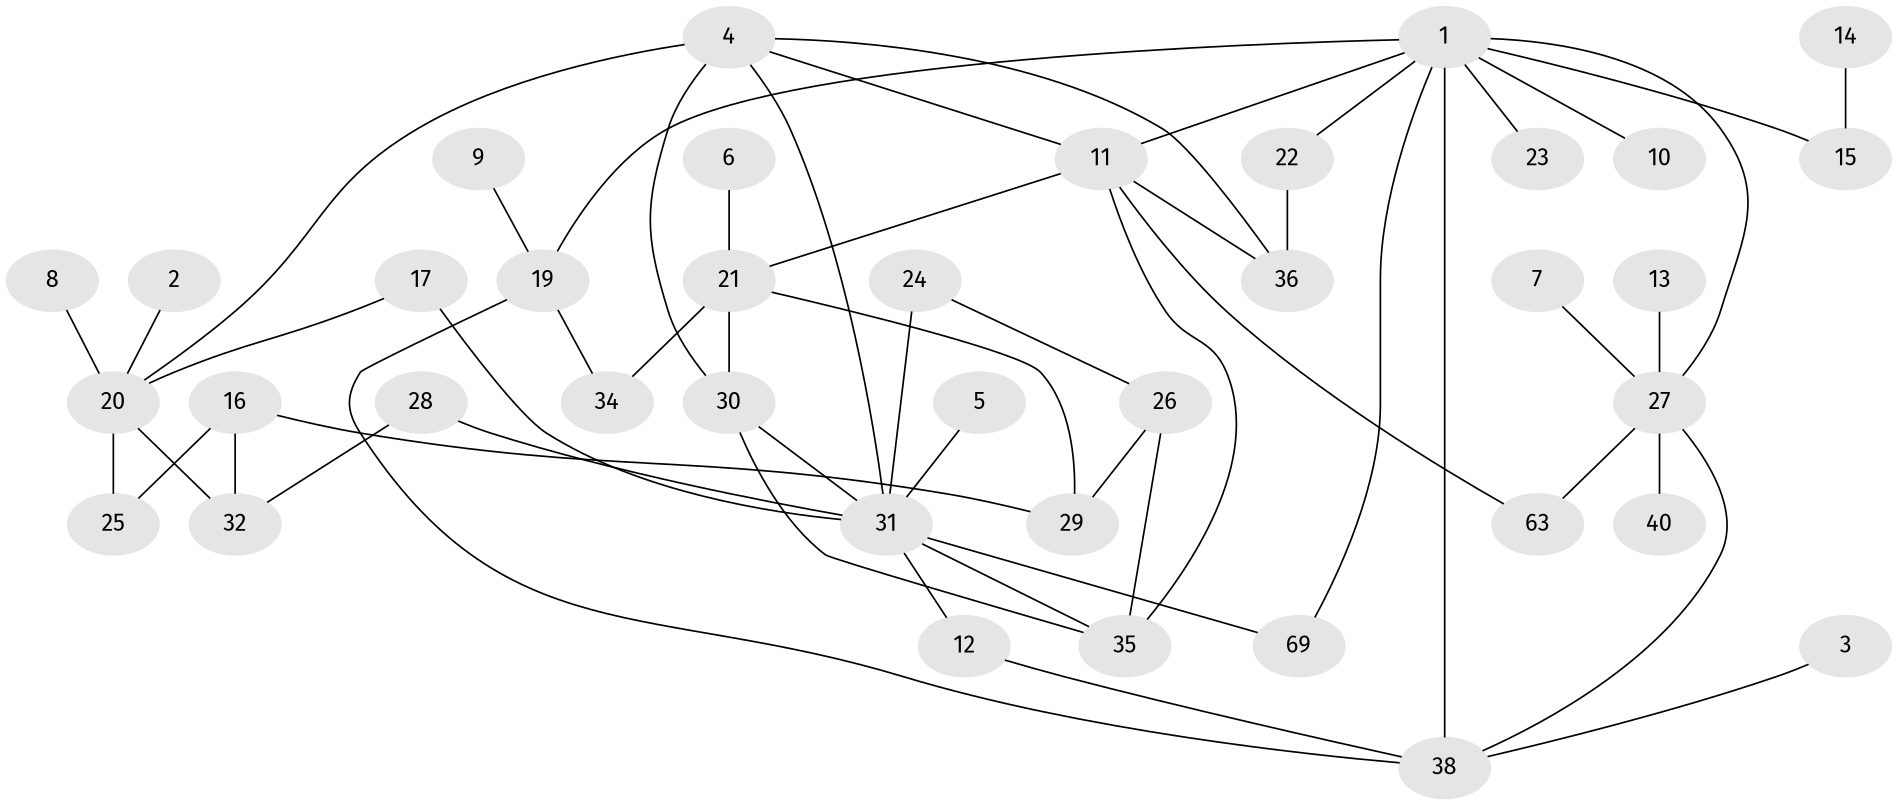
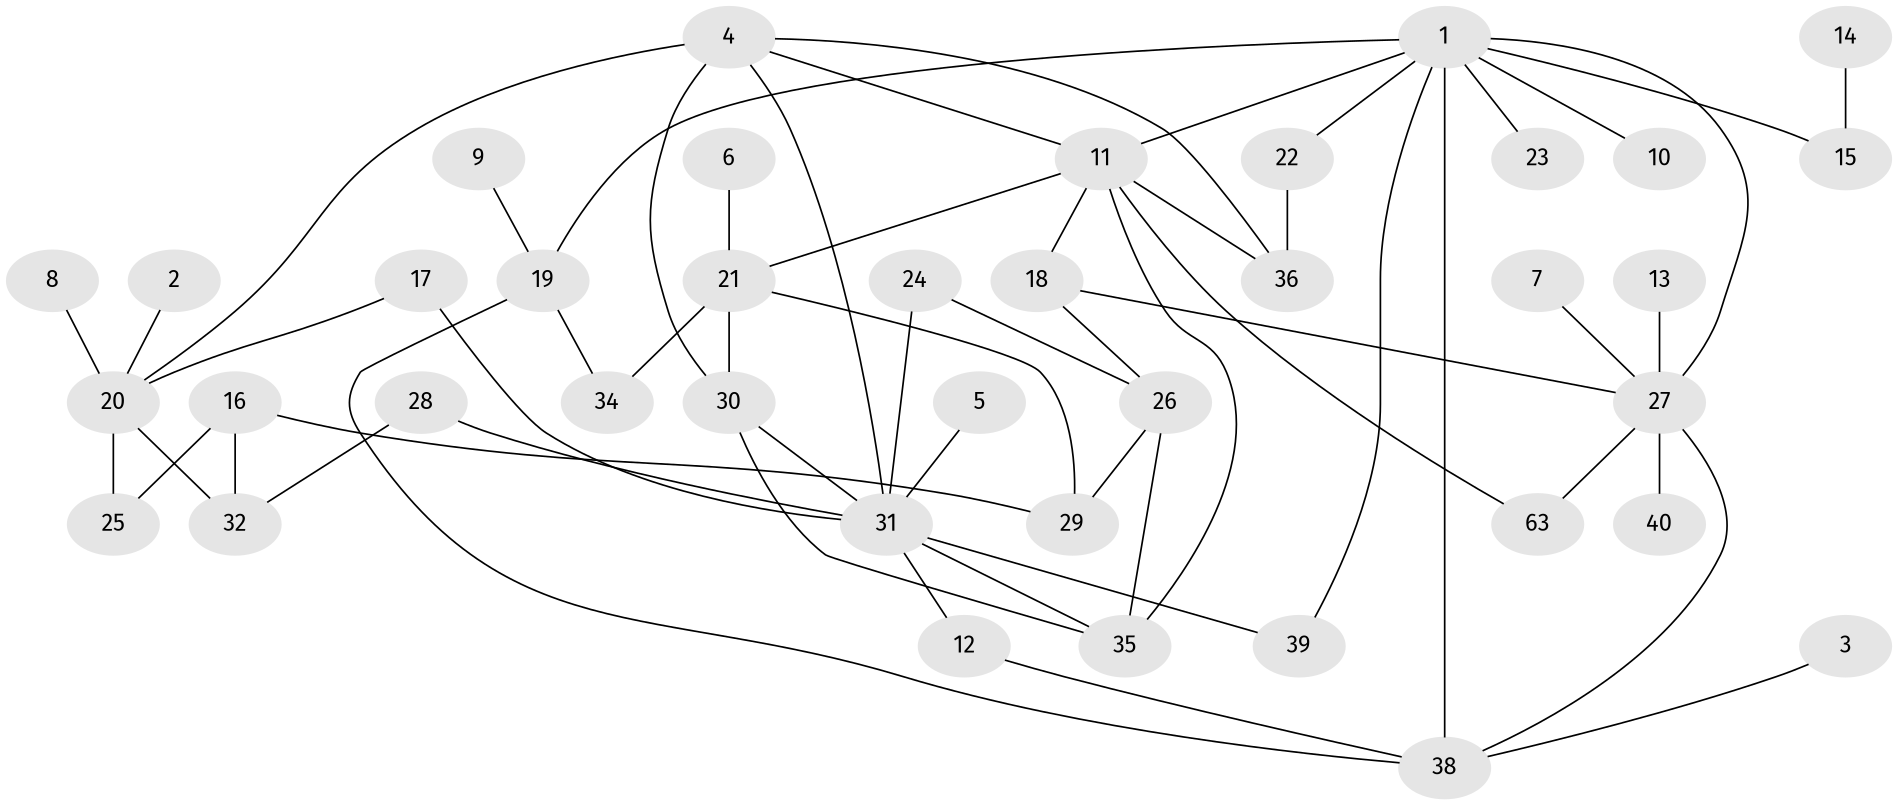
none -> (1037, 281)
(1299, 646) -> (1299, 646)
